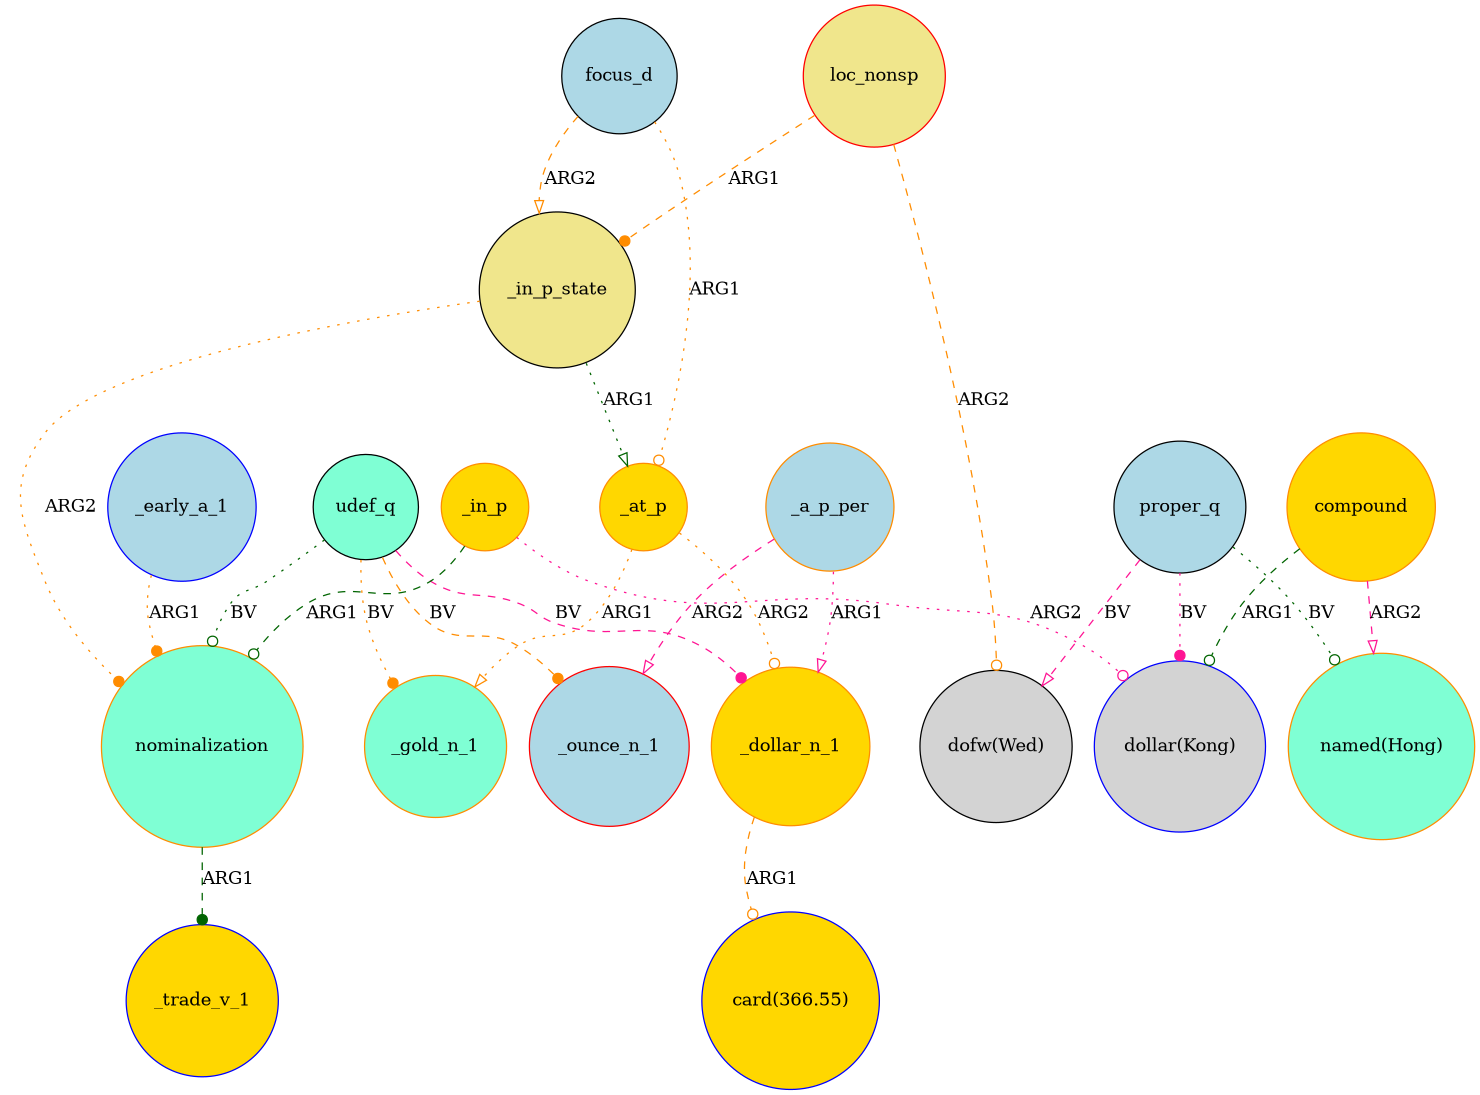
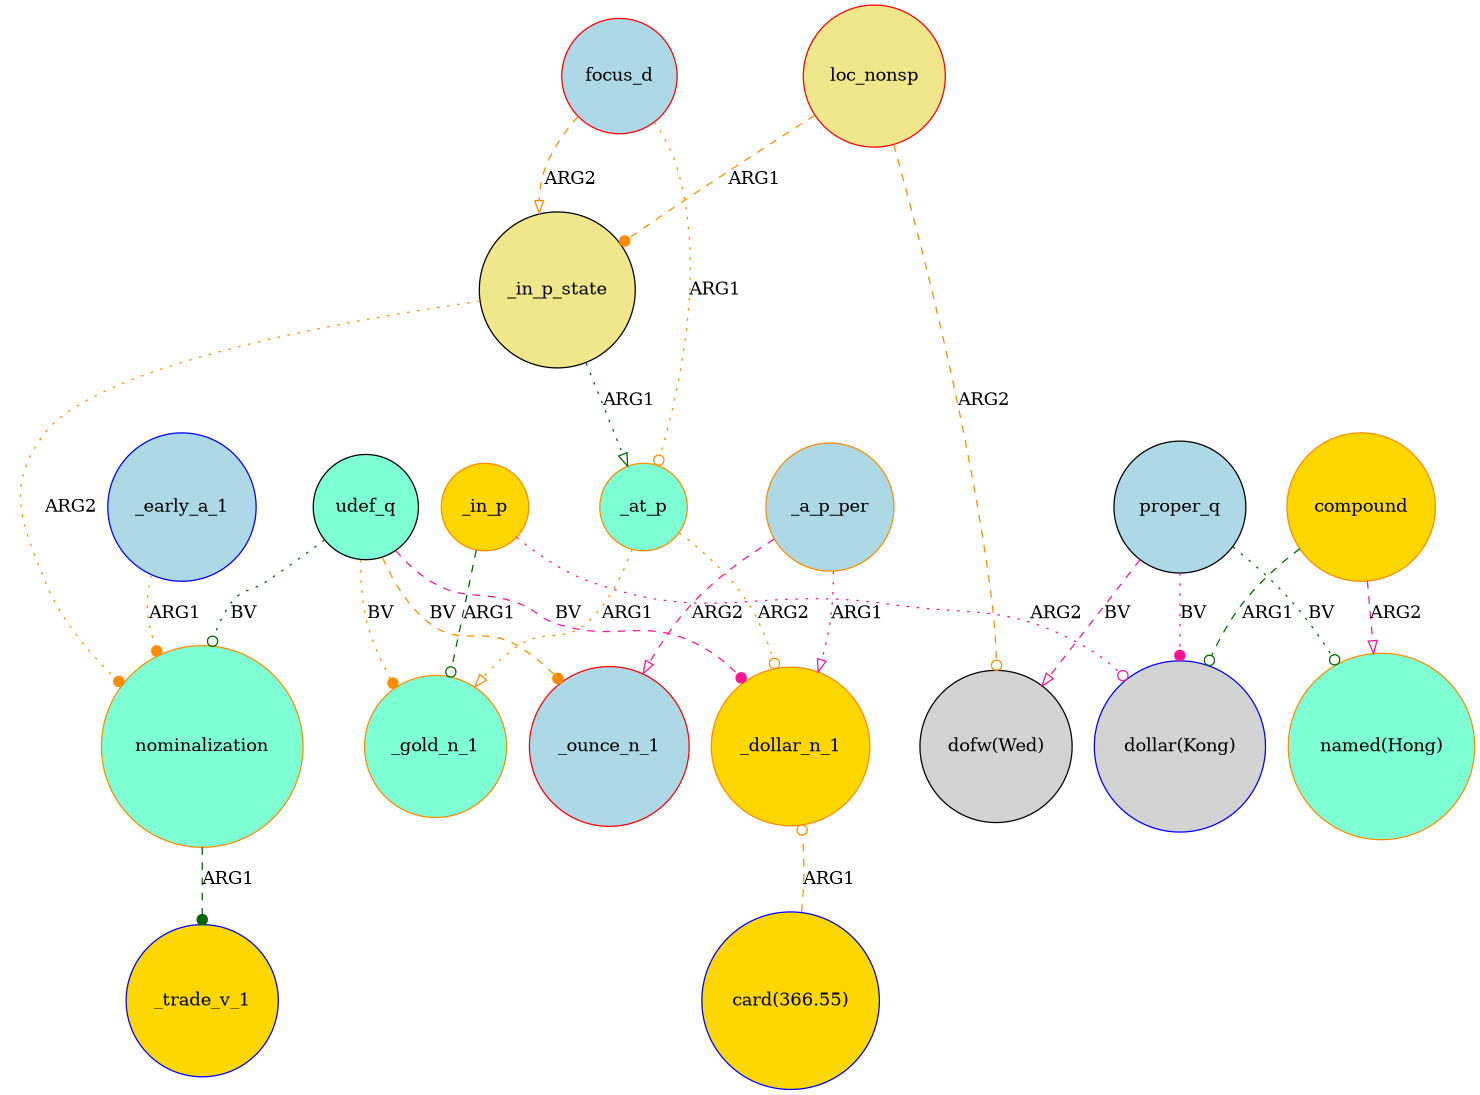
(619, 76) -> (619, 76)
(644, 507) -> (644, 507)
(353, 592) -> (464, 608)
(745, 863) -> (804, 874)
